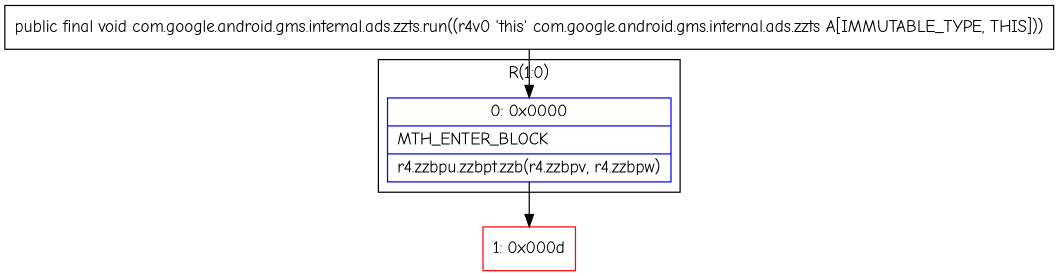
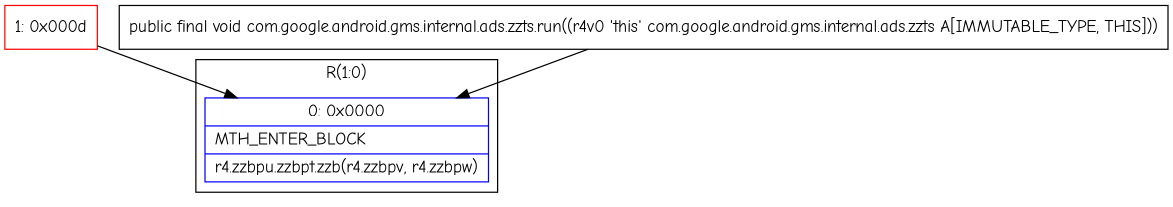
(529, 200) -> (161, 70)
